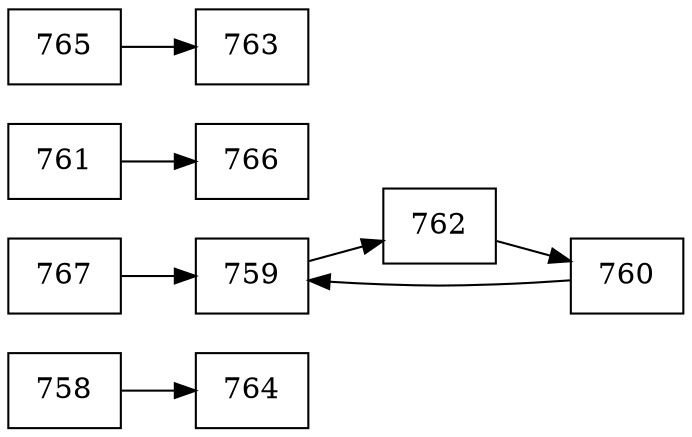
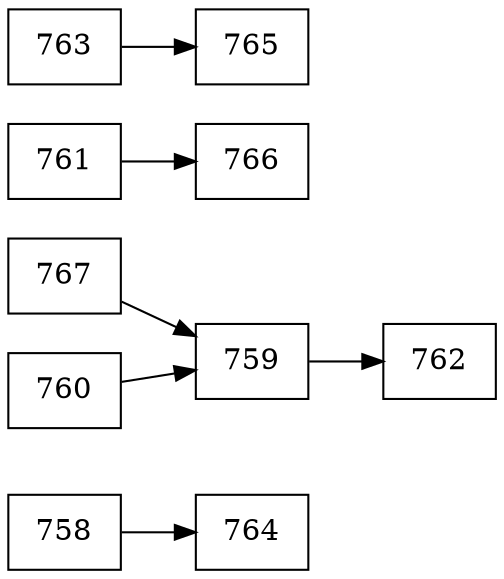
(148, 47) -> (148, 47)
(523, 248) -> none
